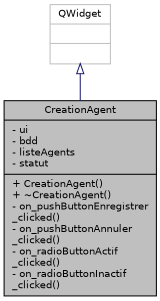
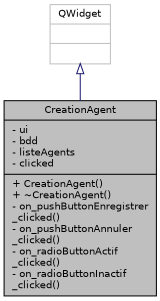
(31, 164) -> (33, 164)
